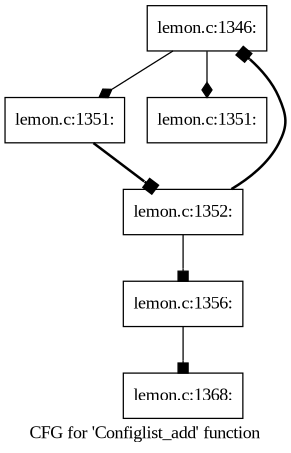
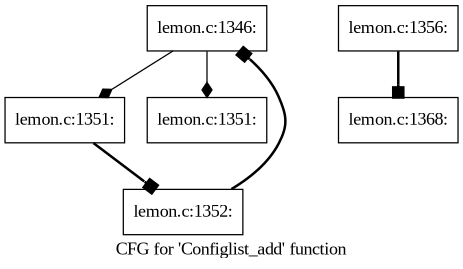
(183, 252) -> none
(183, 344) -> (398, 68)
